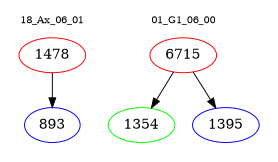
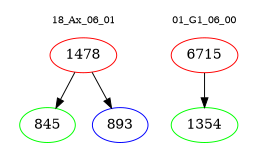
none -> (48, 125)
(226, 125) -> none
